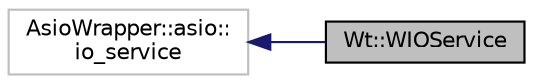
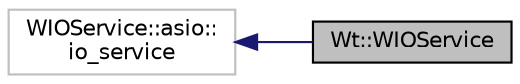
(128, 42) -> (122, 42)
